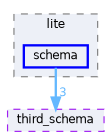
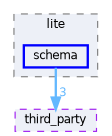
(56, 120) -> (56, 120)
